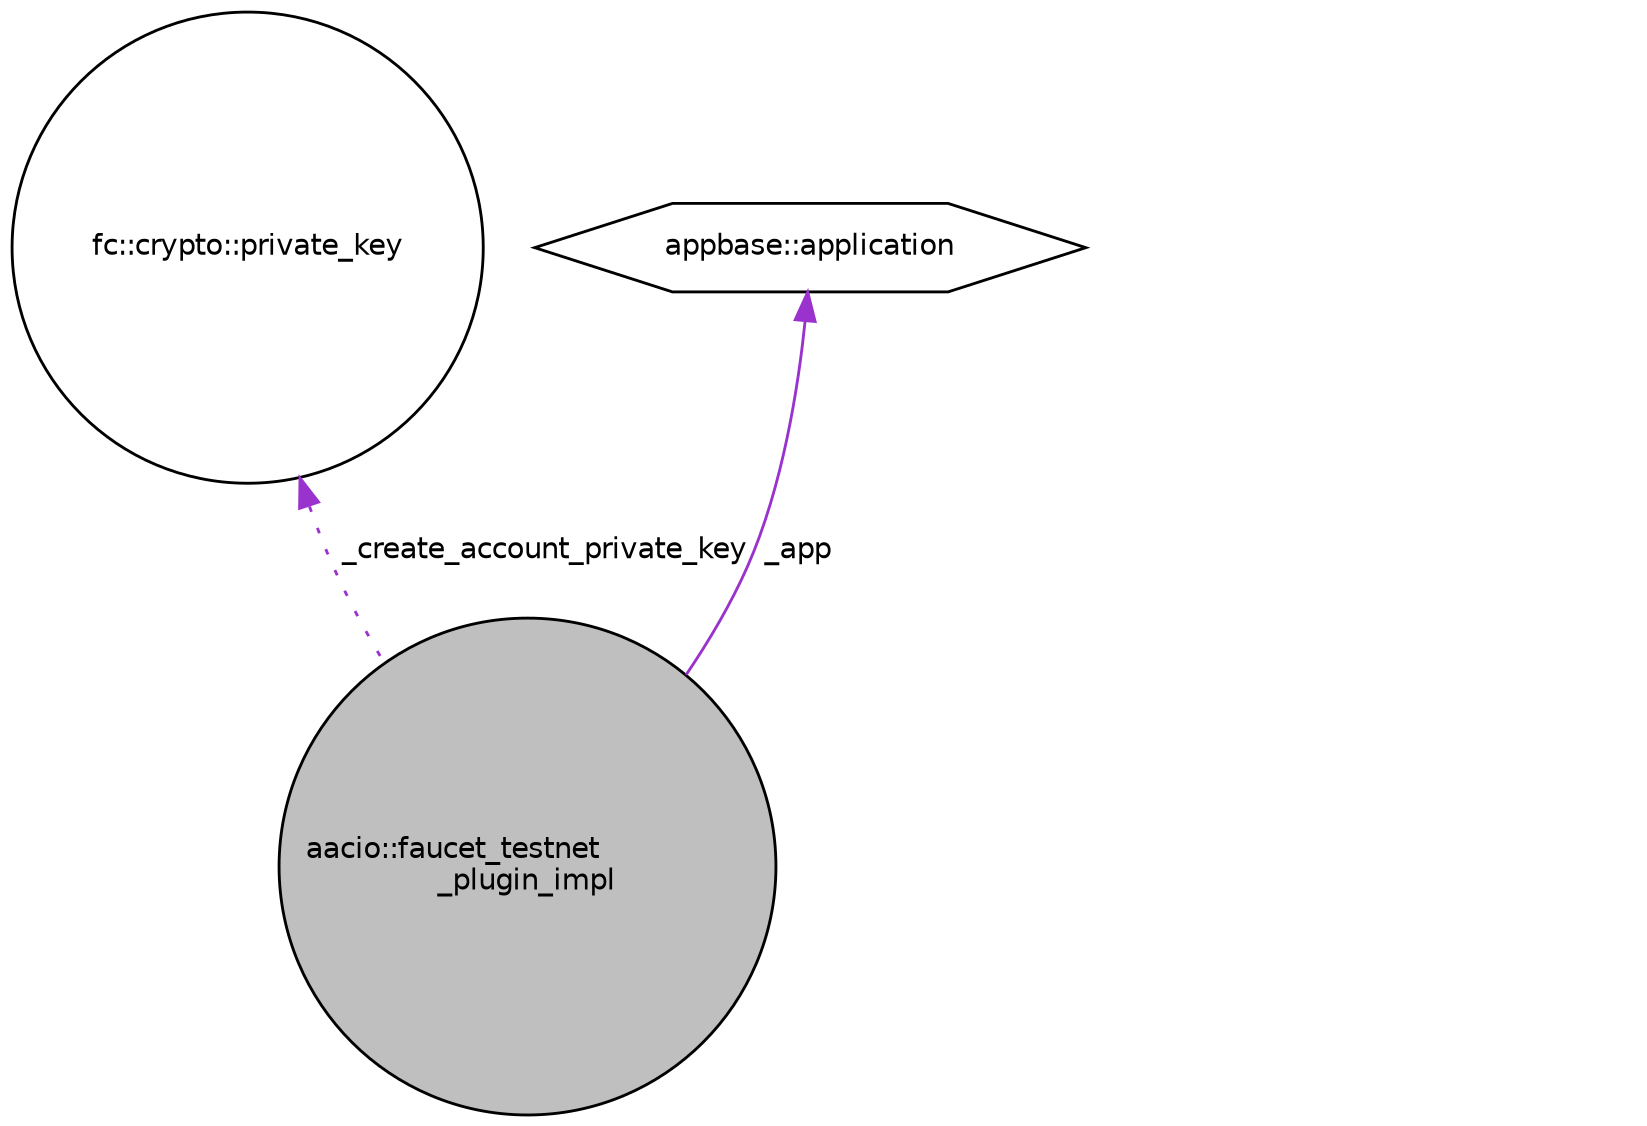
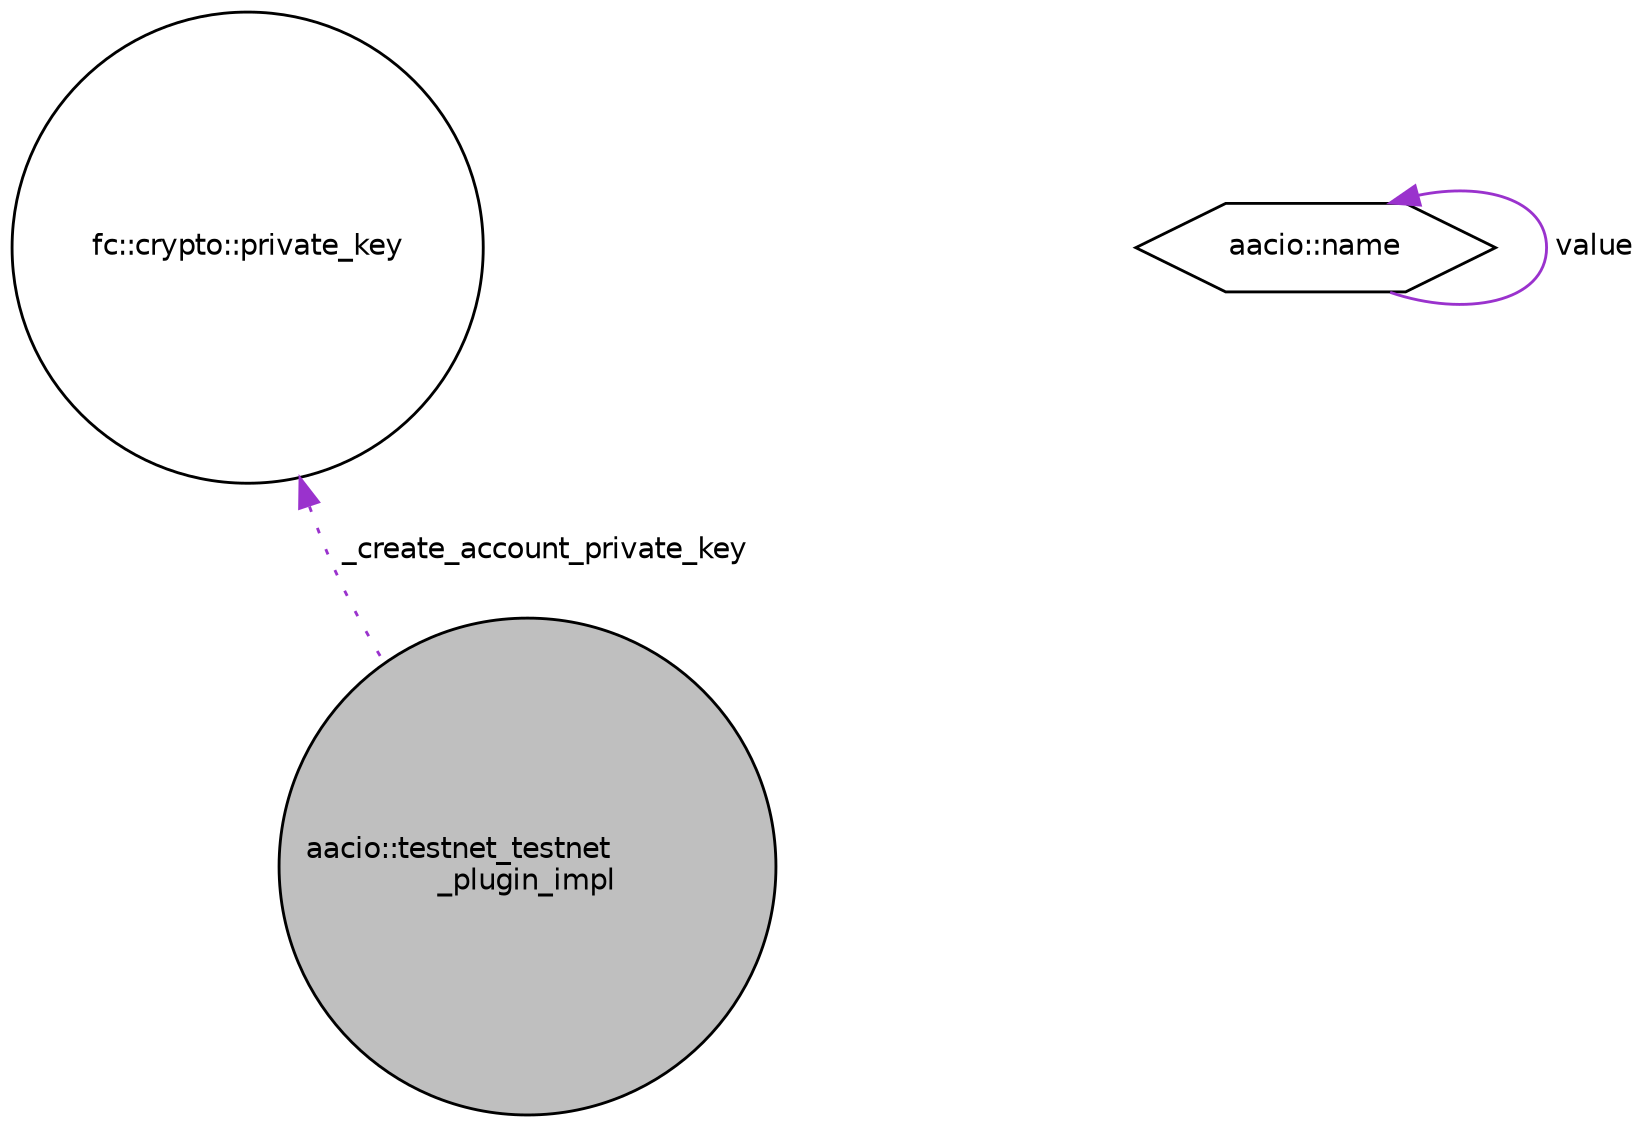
(810, 248) -> none
none -> (1316, 248)
(528, 867) -> (528, 867)
